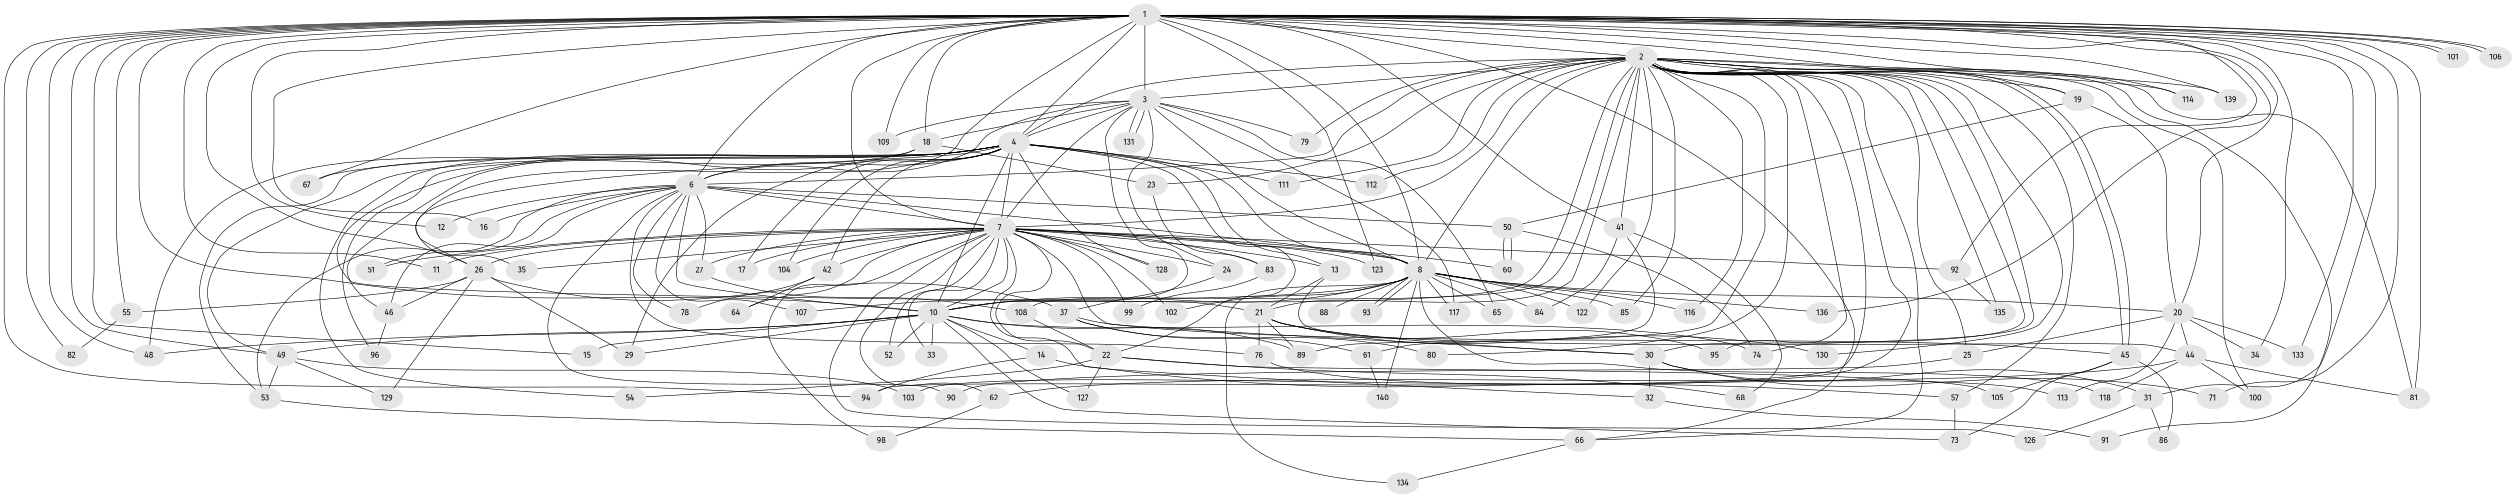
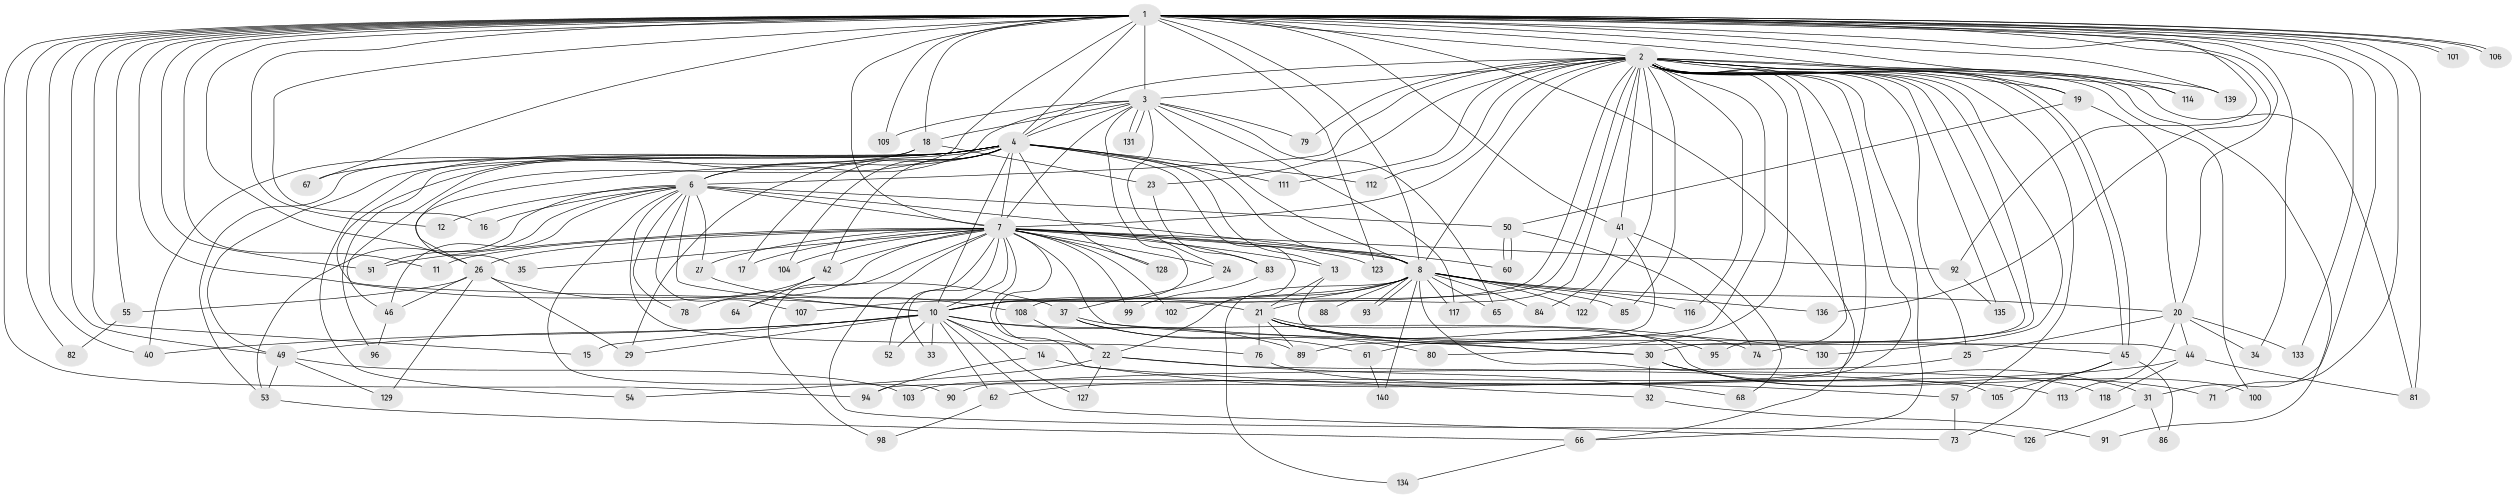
(853, 44) -> (204, 44)
(865, 332) -> (964, 356)
(149, 356) -> (149, 356)
(2223, 377) -> (1684, 358)
